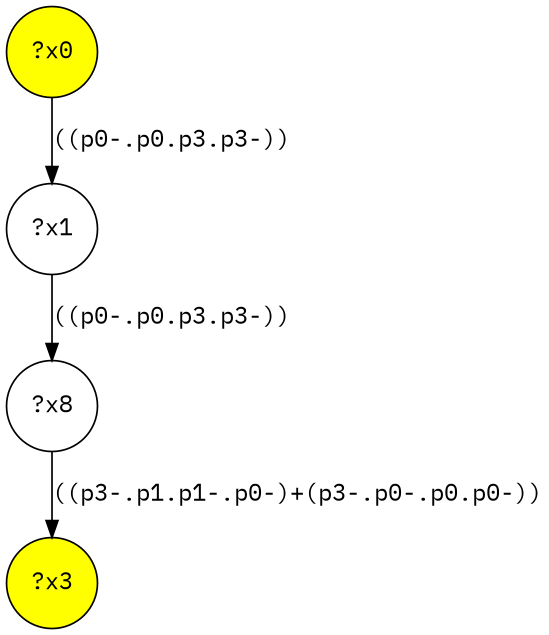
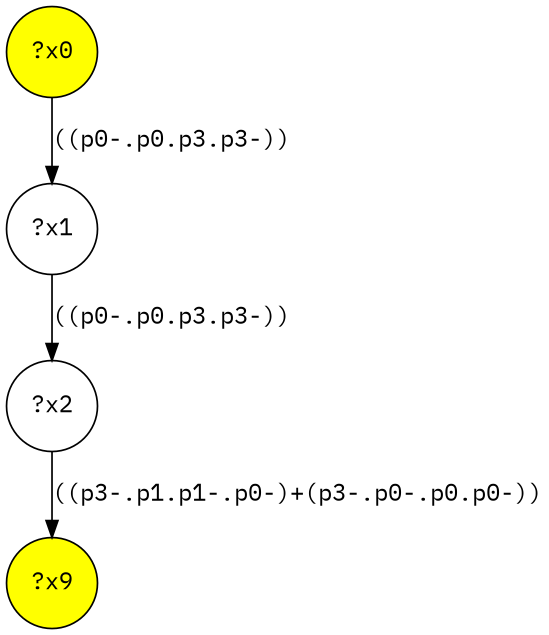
(52, 406) -> (52, 406)
(52, 583) -> (52, 583)
